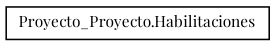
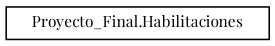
(138, 23) -> (138, 23)
